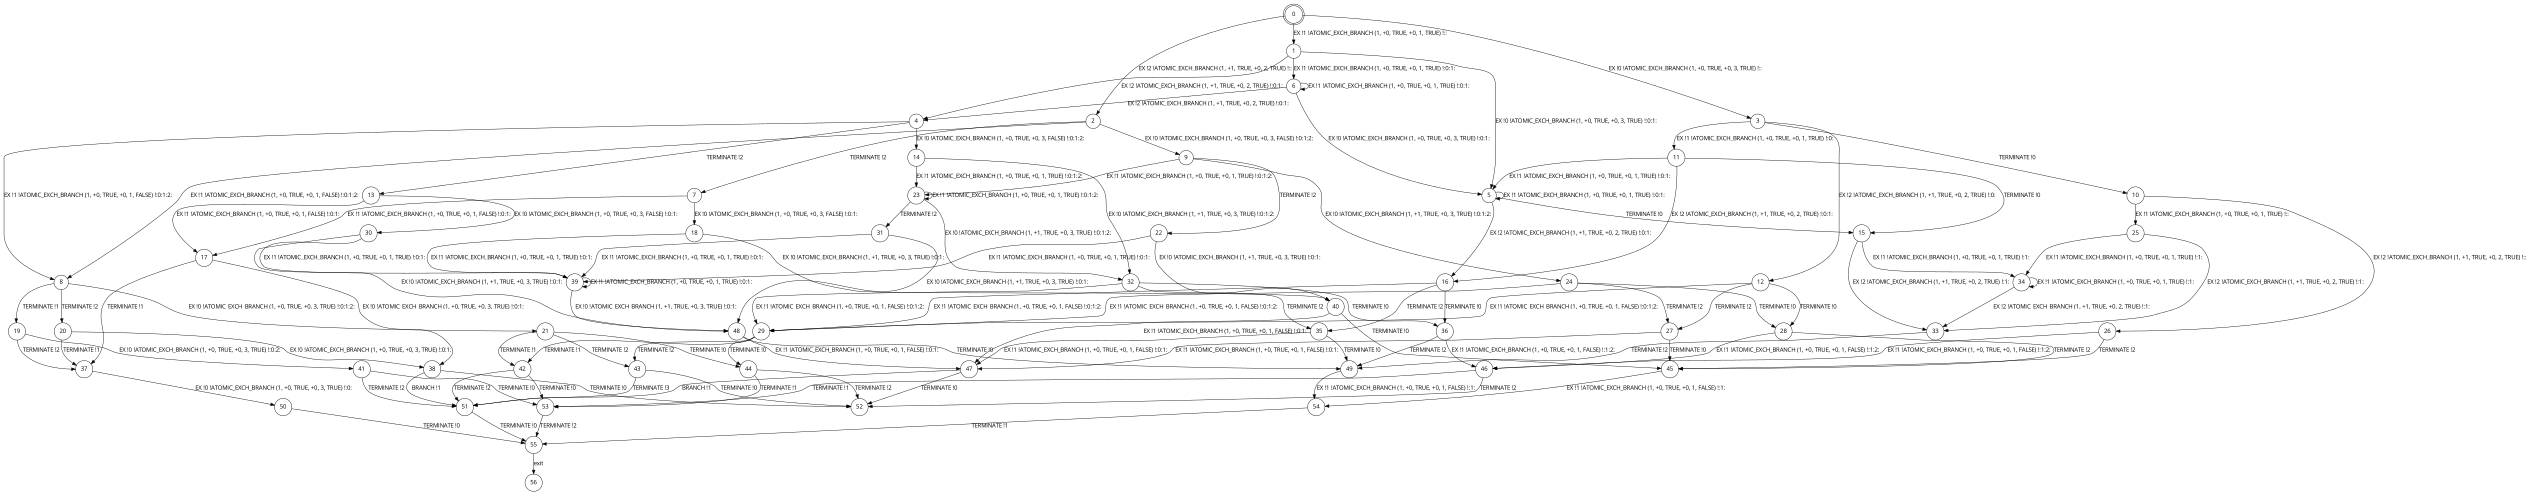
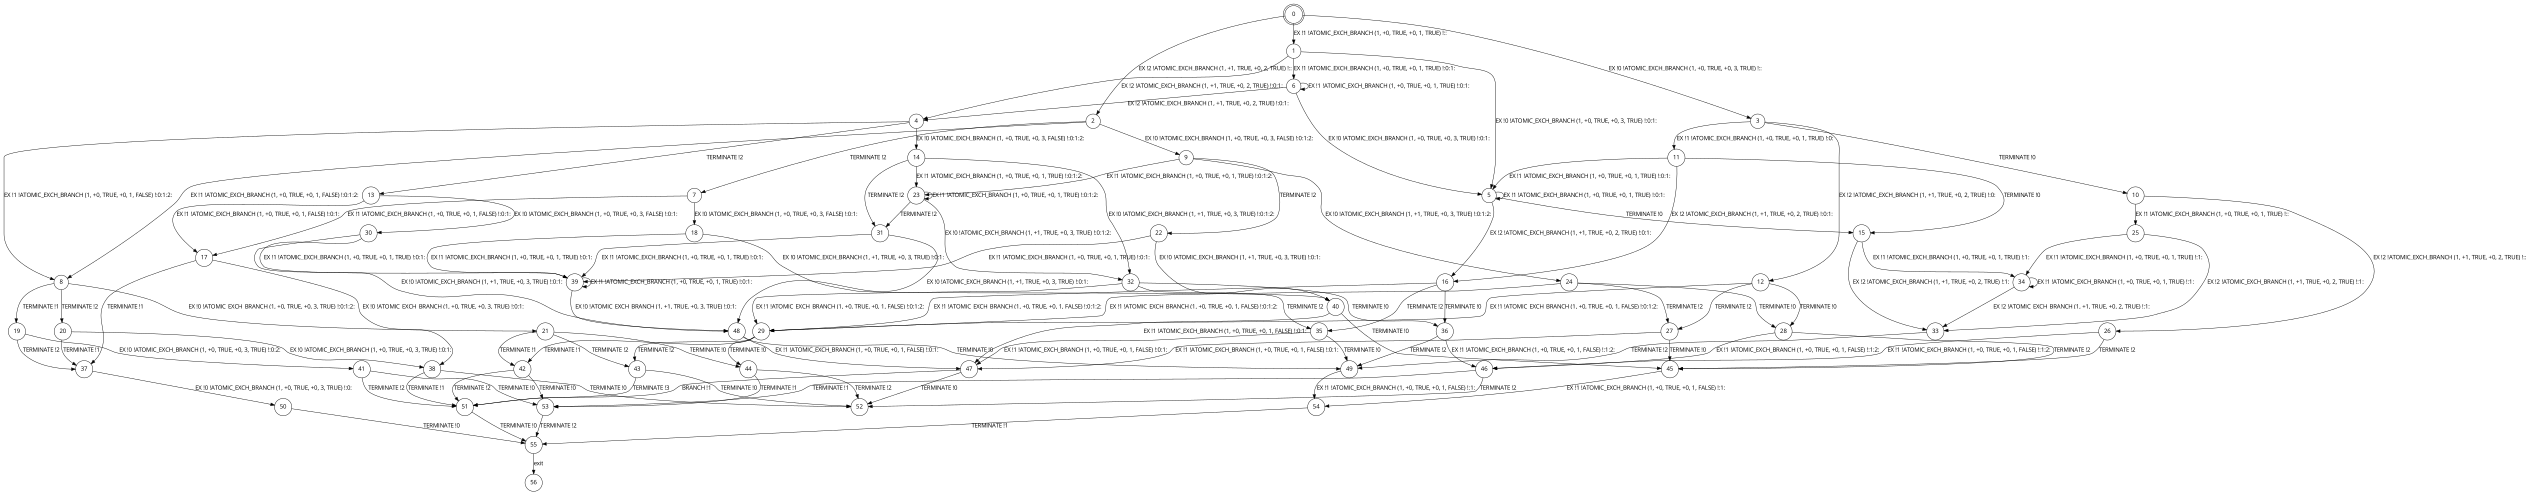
none -> (871, 182)
(426, 388) -> (426, 388)
